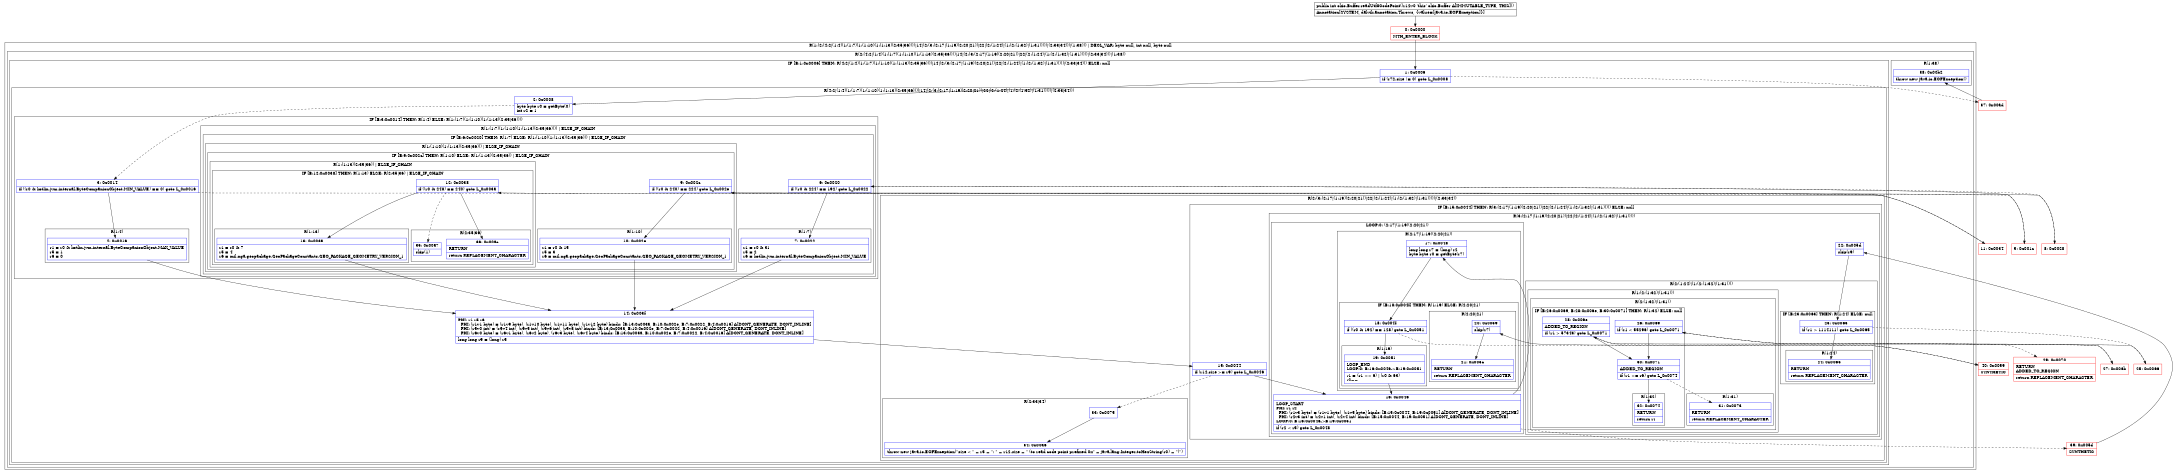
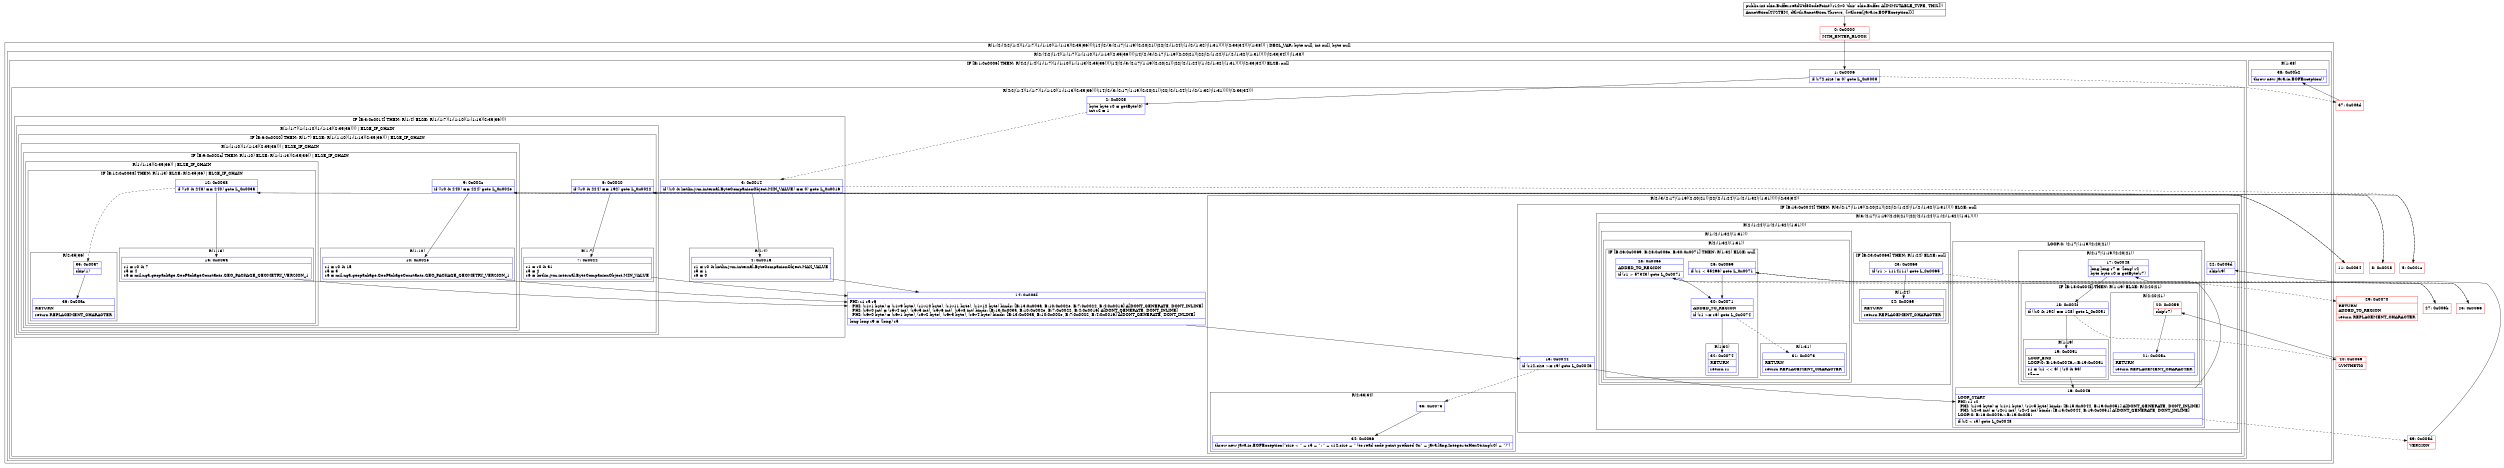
(471, 215) -> (81, 285)
(1843, 287) -> none
(1486, 327) -> (2168, 309)
(2082, 452) -> (2420, 446)
